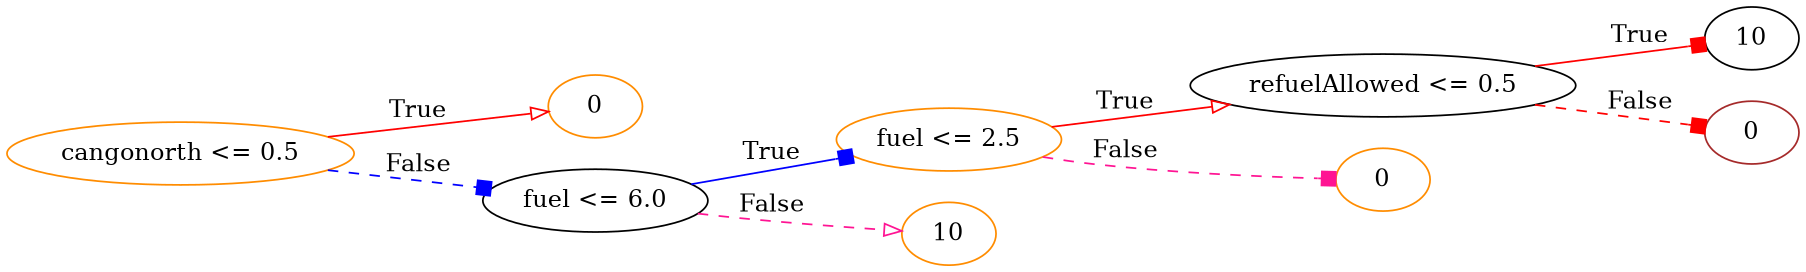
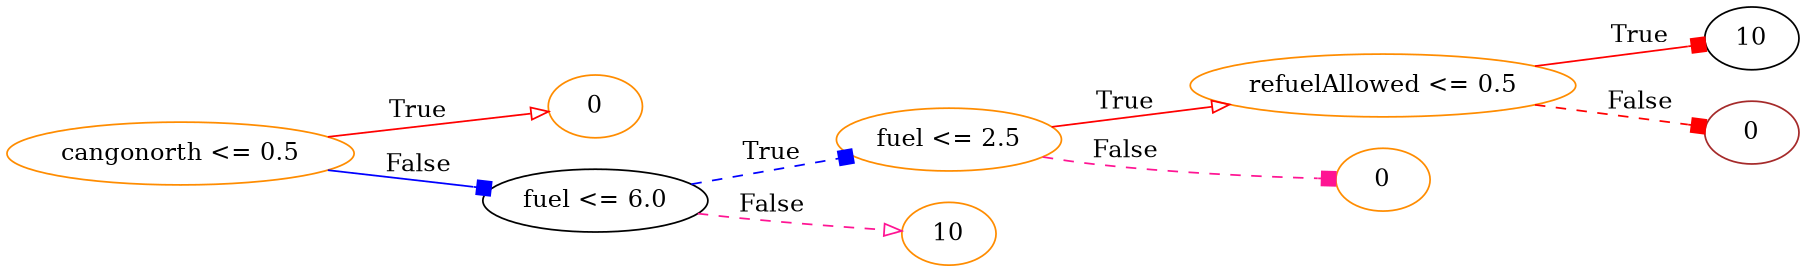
(1383, 85) -> (1383, 85)
(763, 172) -> (763, 172)
(401, 178) -> (401, 178)
